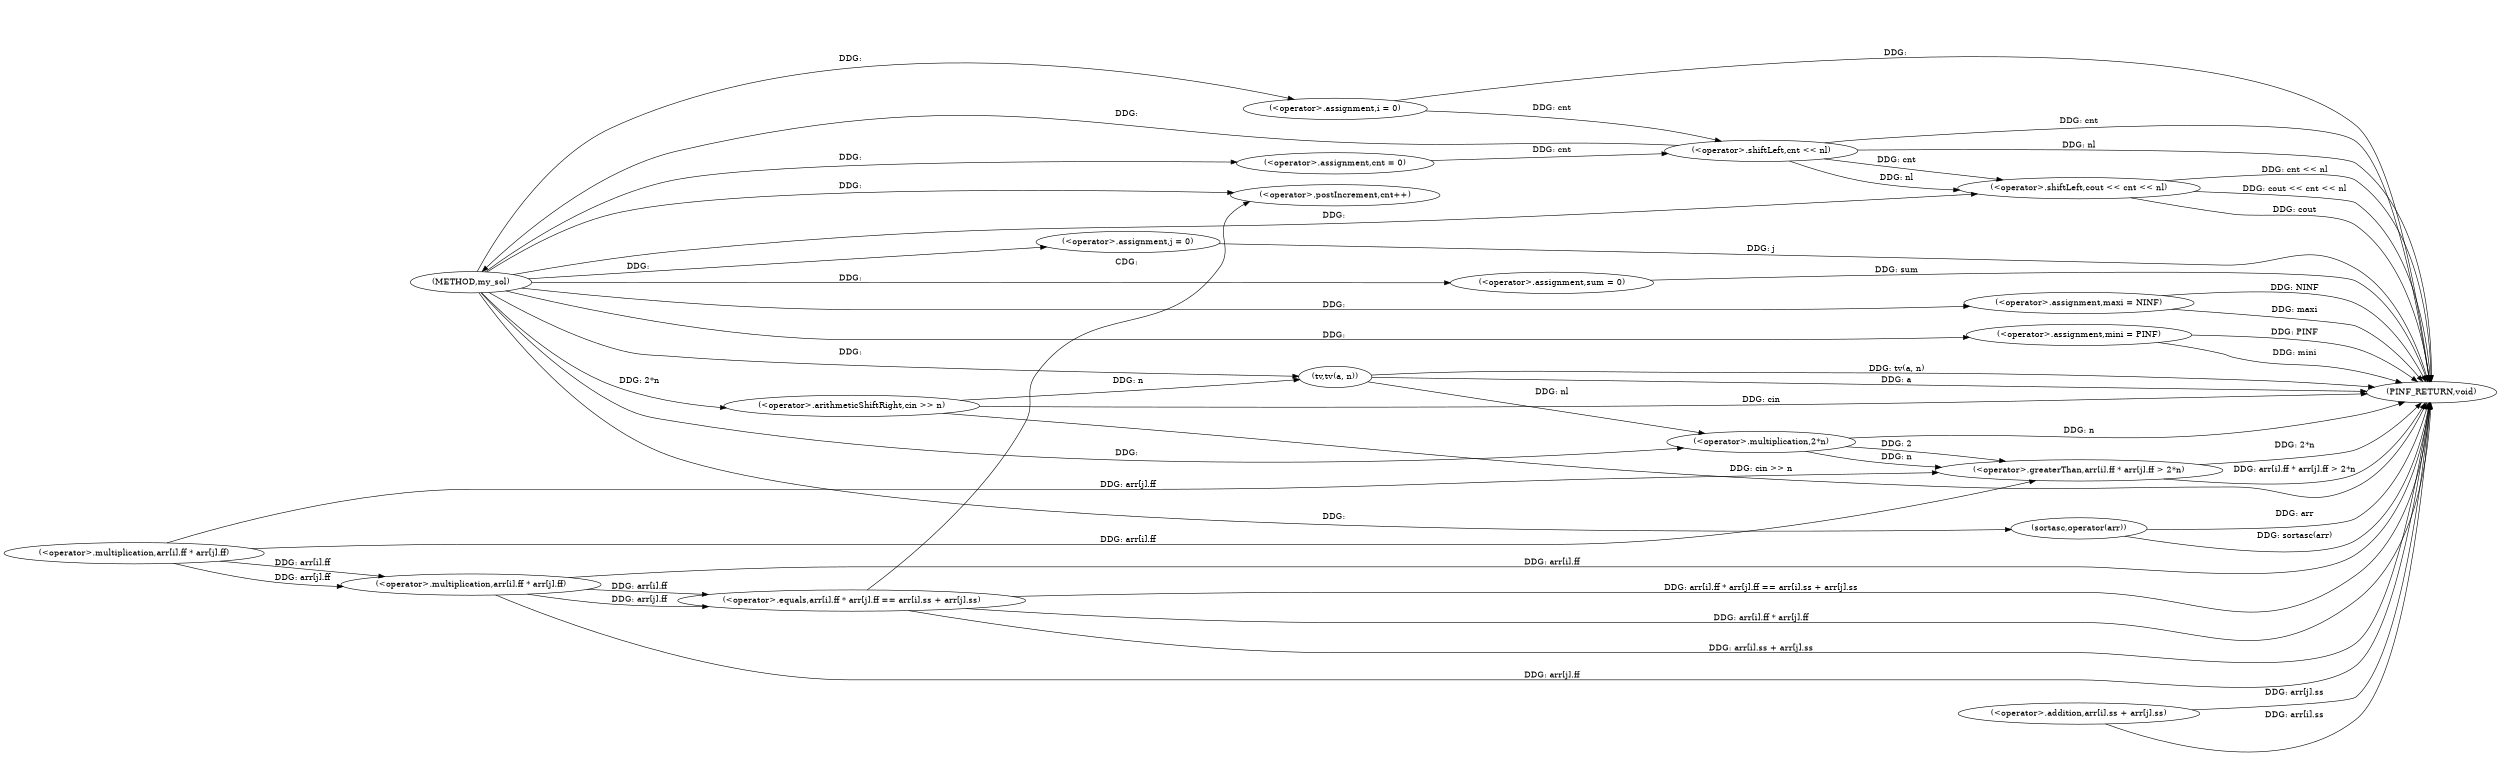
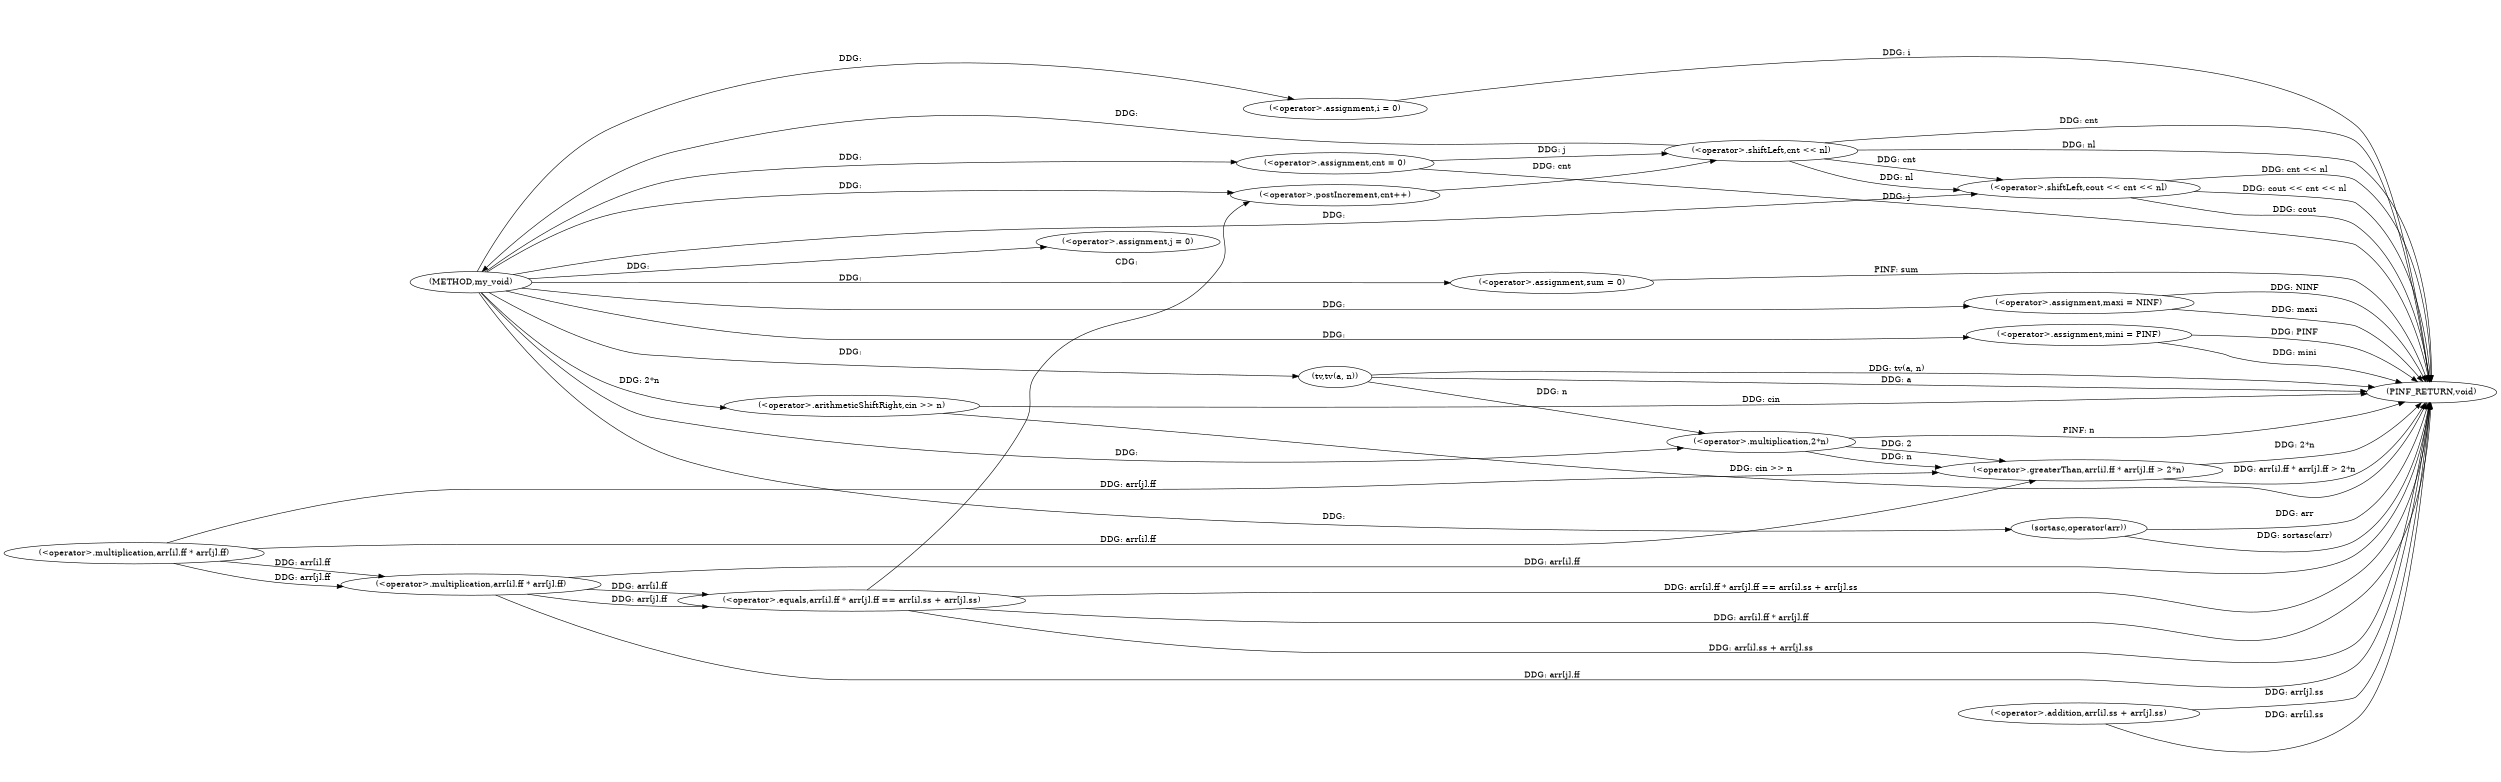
(1897, 53) -> (1897, 53)
(1571, 120) -> (1550, 182)
(1552, 150) -> (1552, 150)
(1855, 257) -> (1964, 208)
(1897, 270) -> (1897, 270)
(471, 282) -> (471, 282)
(1127, 391) -> none
(1552, 392) -> (1552, 392)
(2079, 430) -> (2079, 430)
